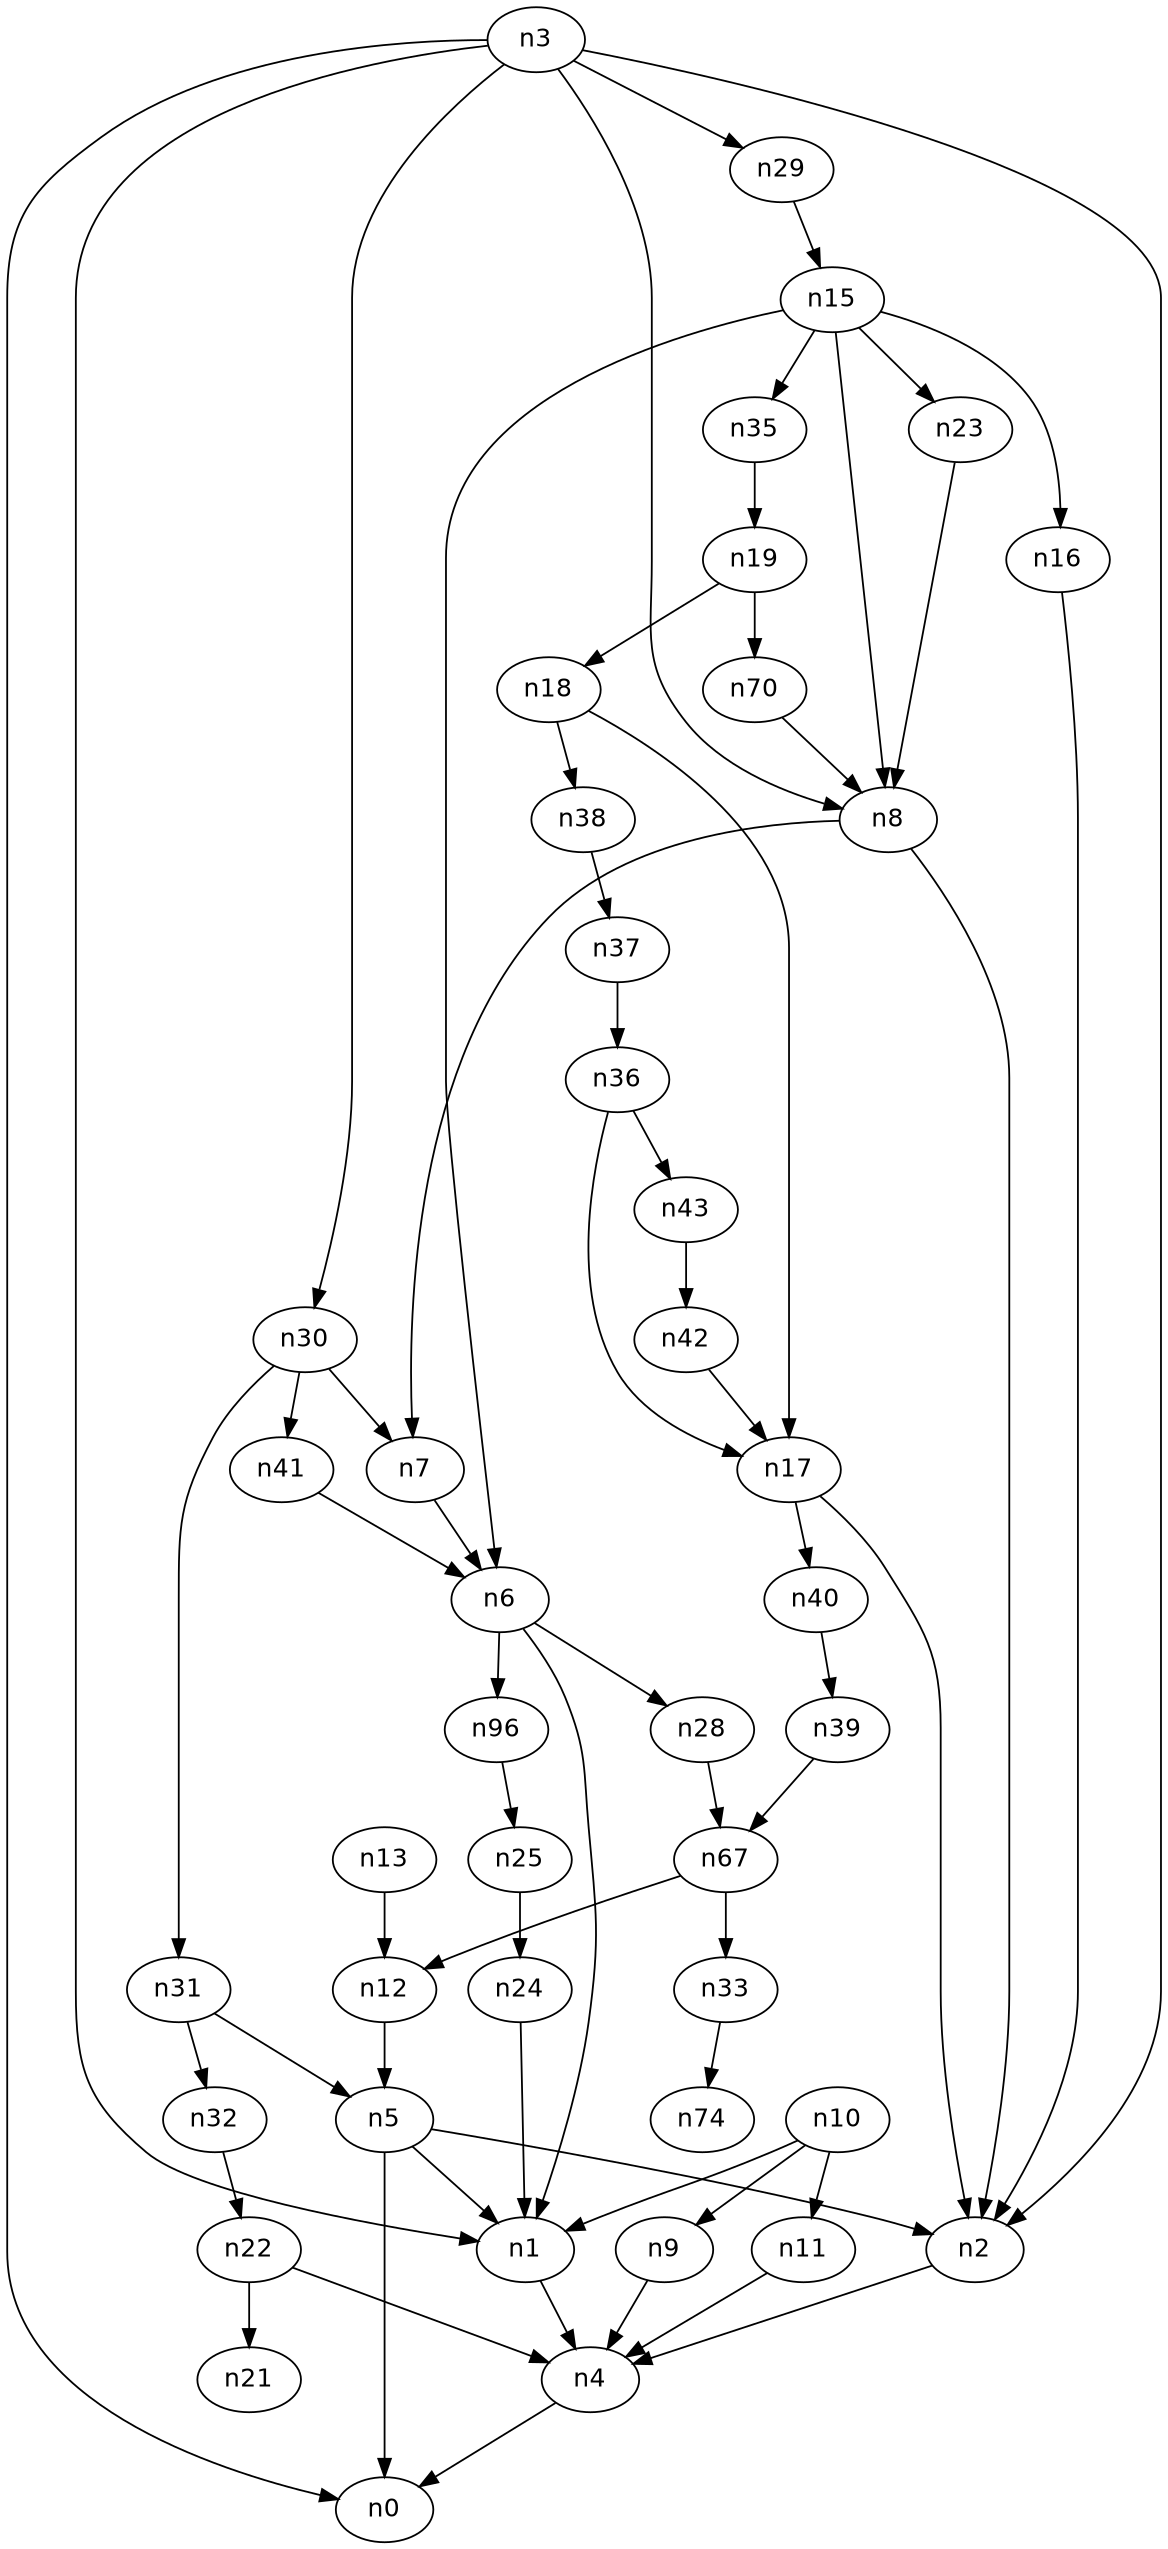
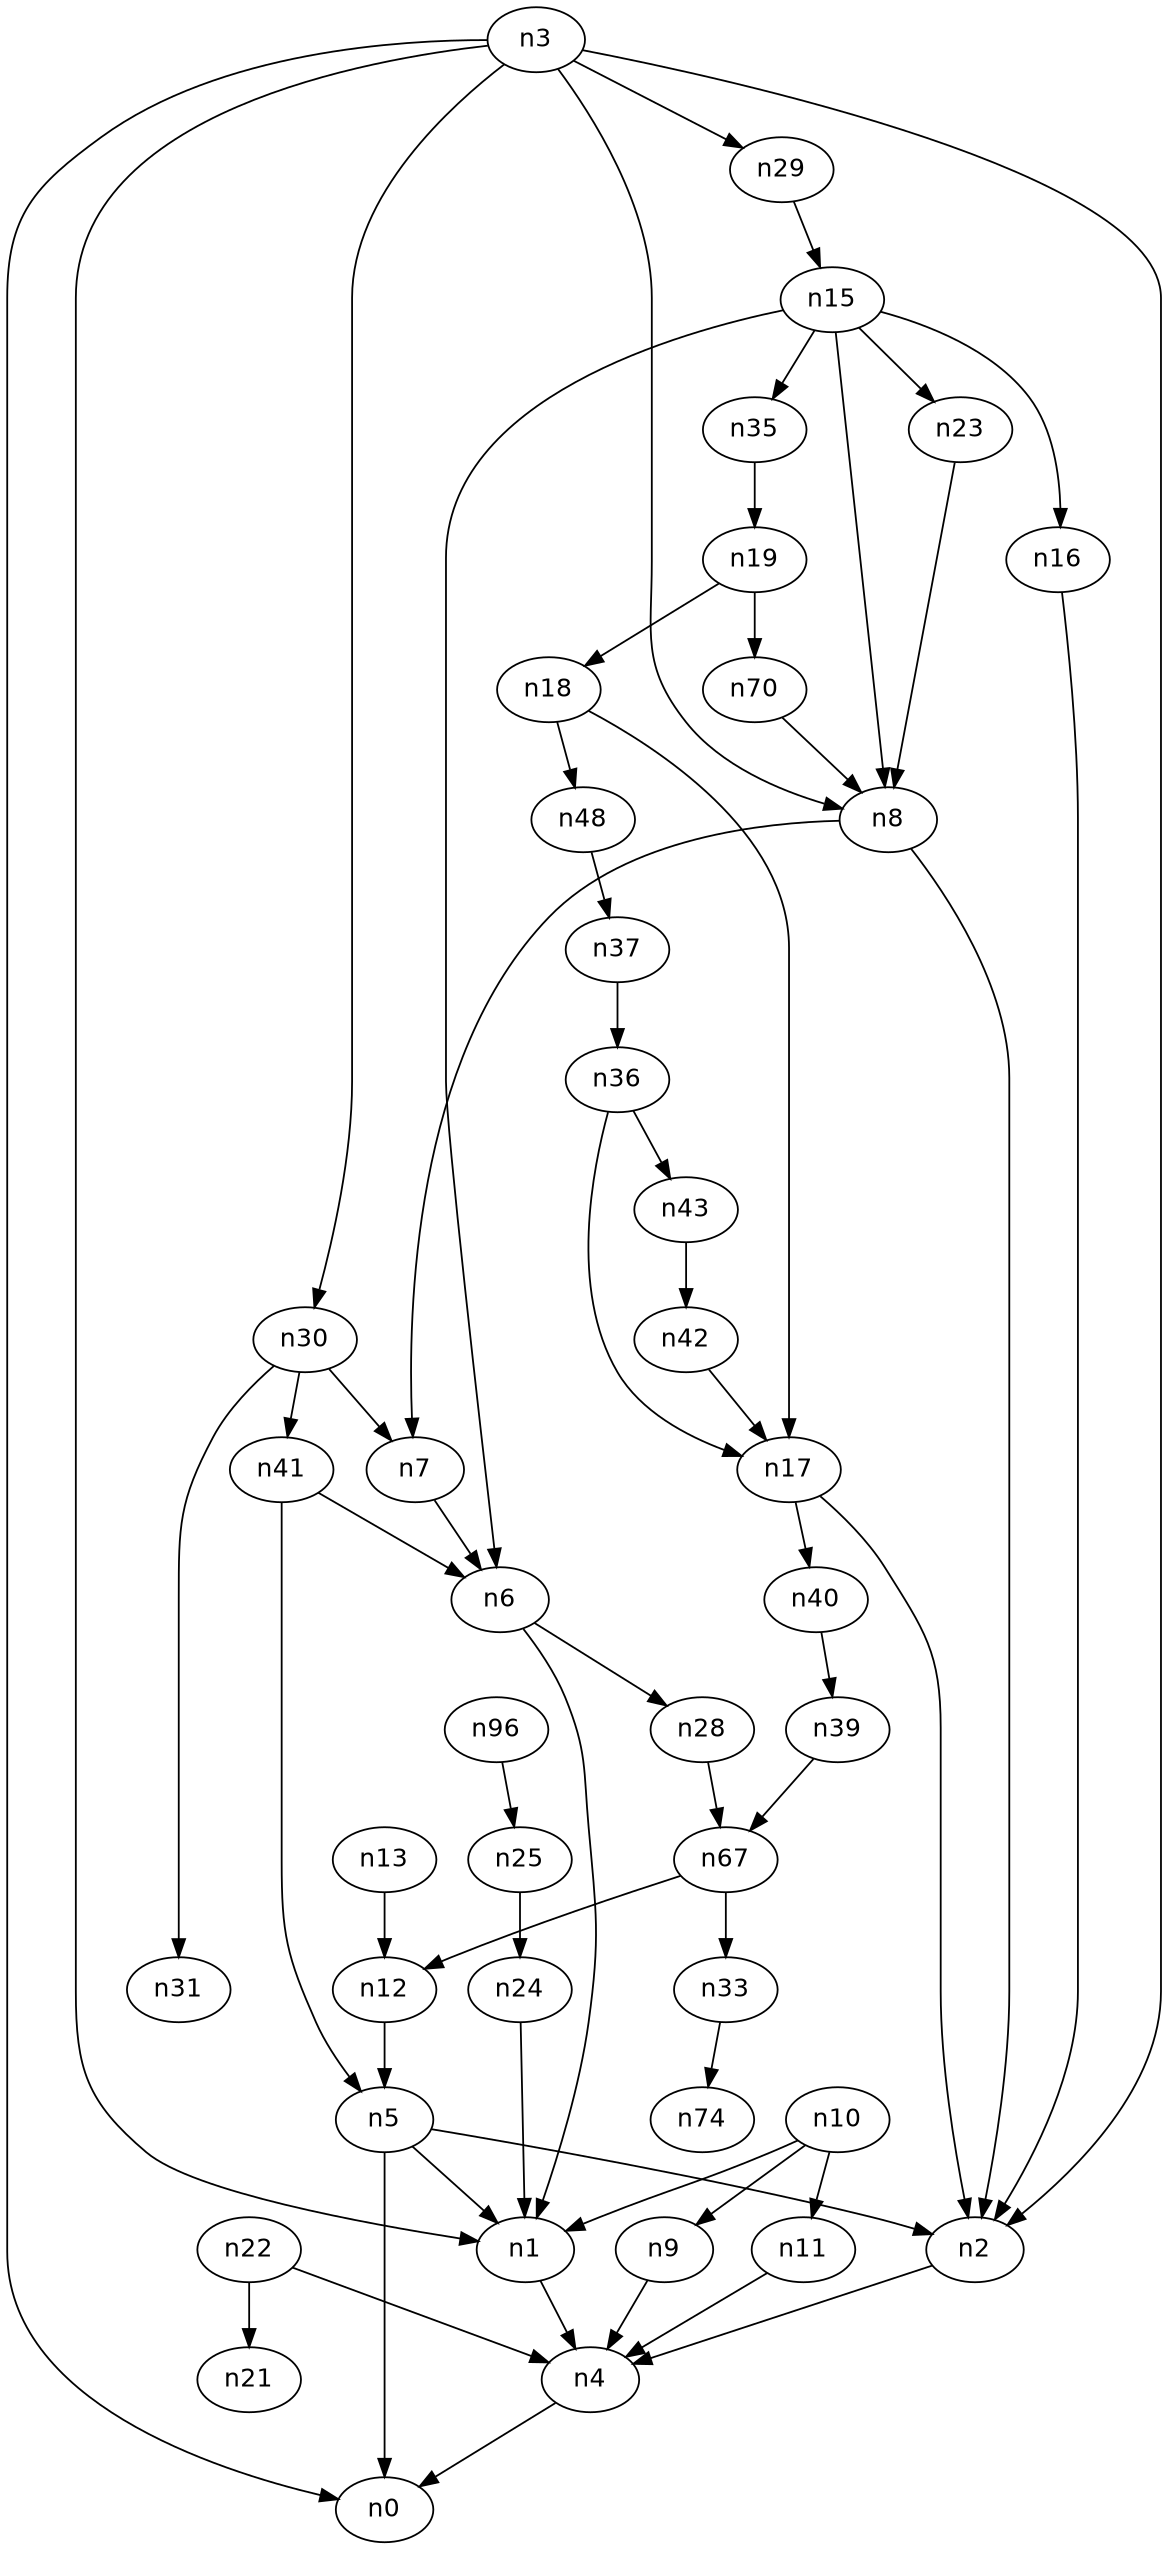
(583, 820) -> (583, 820)
(499, 1656) -> none
(274, 2050) -> (282, 1797)
(215, 2120) -> none
